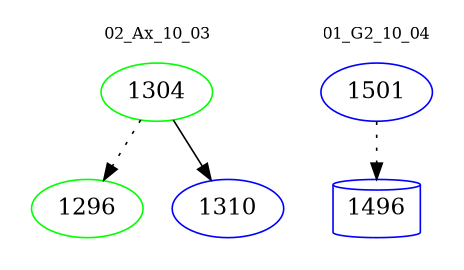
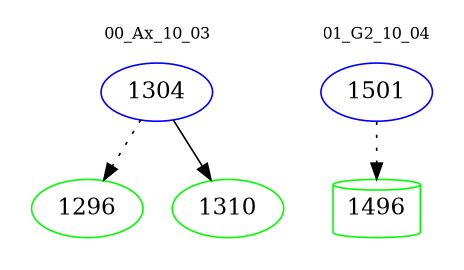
(158, 35) -> (158, 35)
(157, 92) -> (157, 92)
(228, 209) -> (228, 209)
(377, 209) -> (377, 209)
